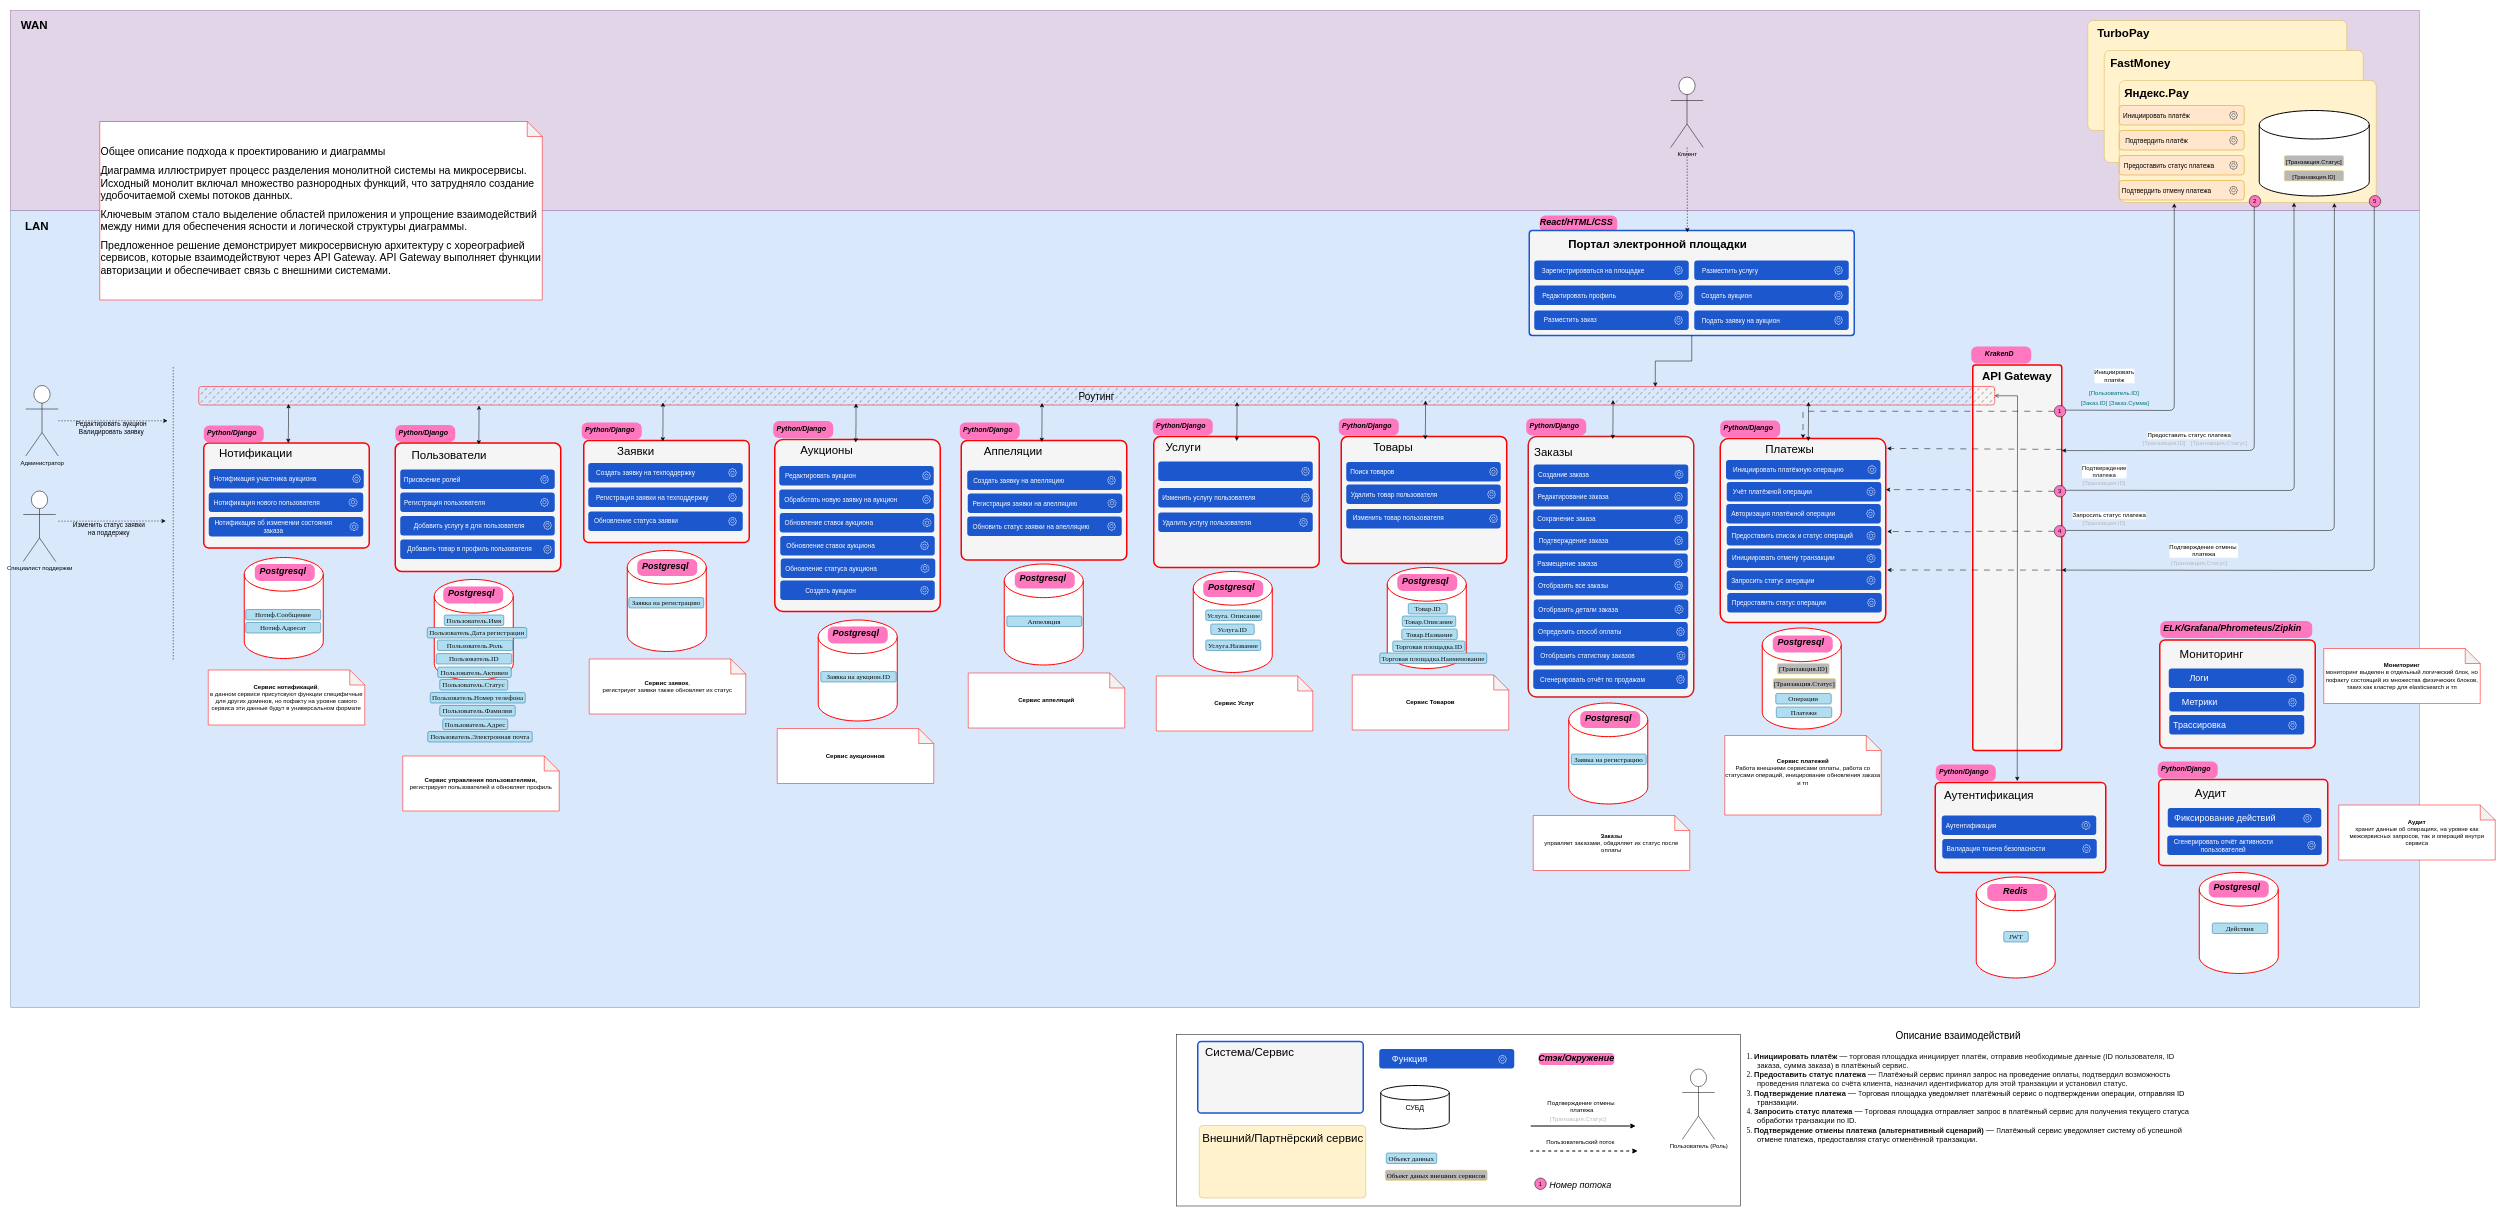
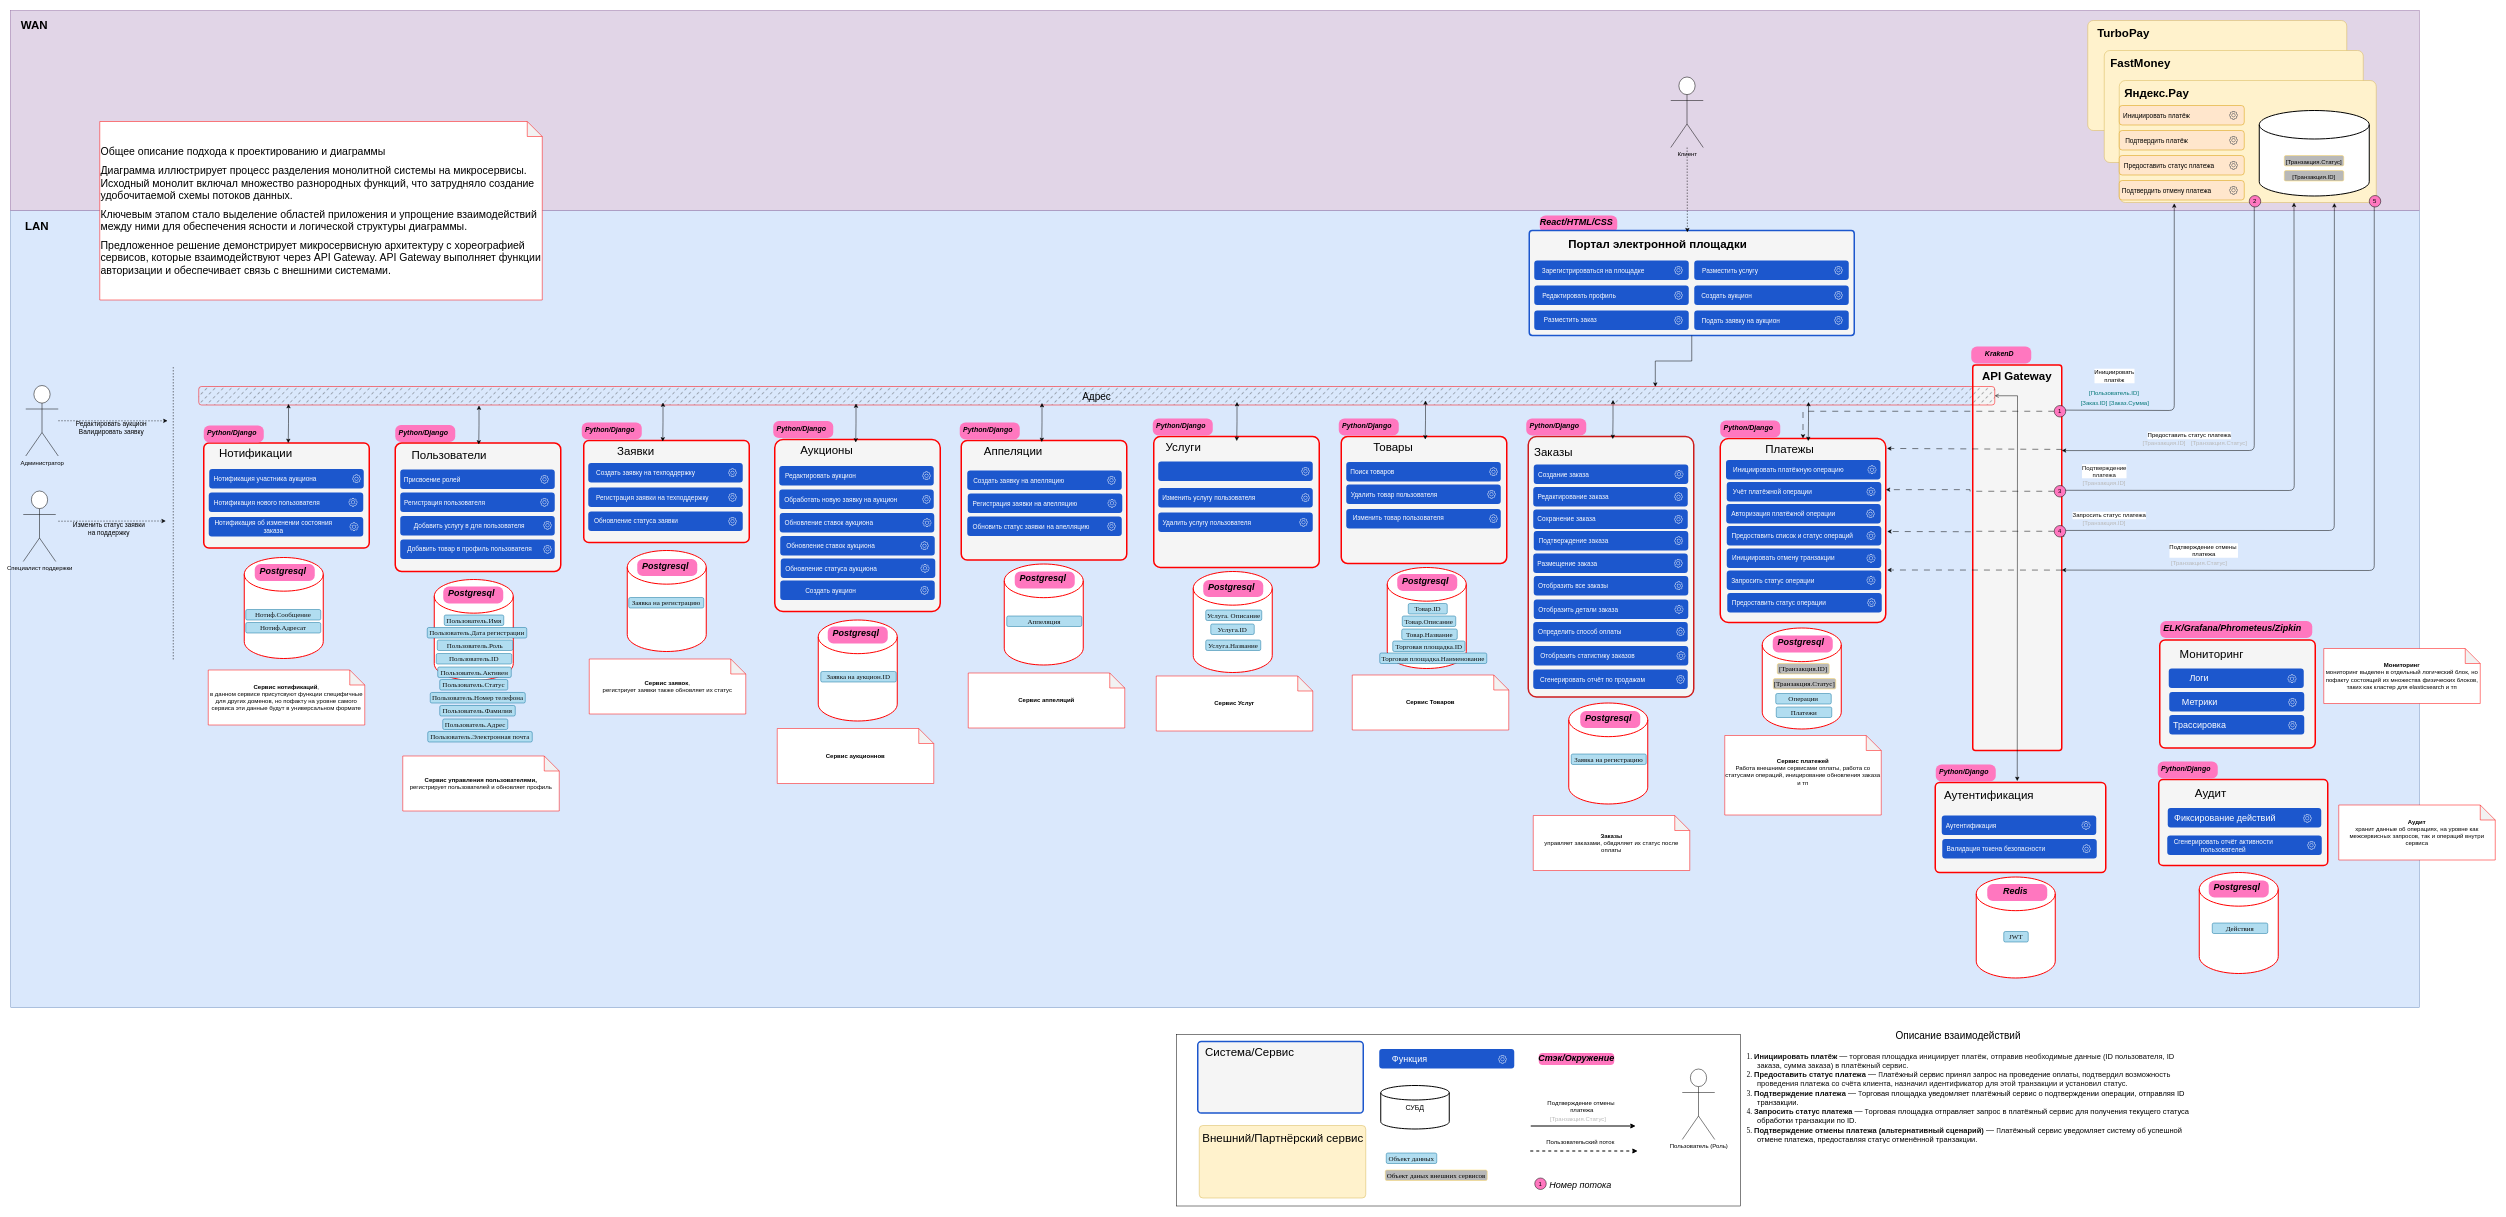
(1097, 396) -> (1097, 396)
